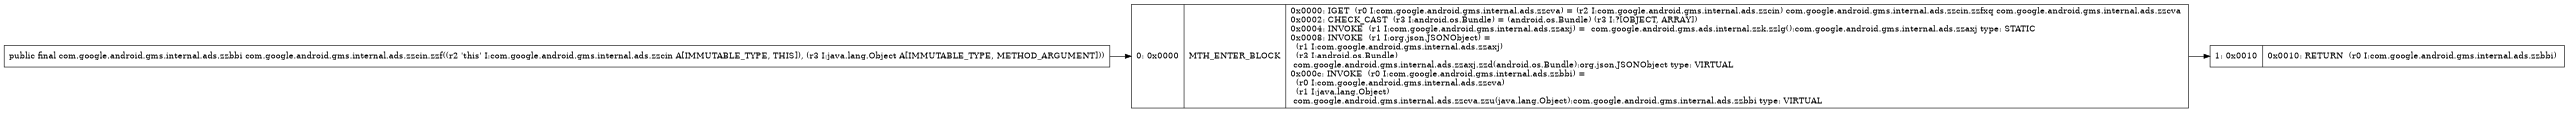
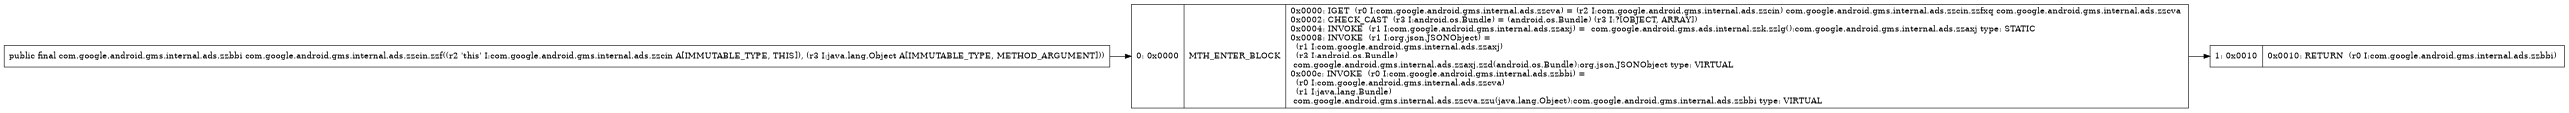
(1340, 92) -> (1341, 92)
